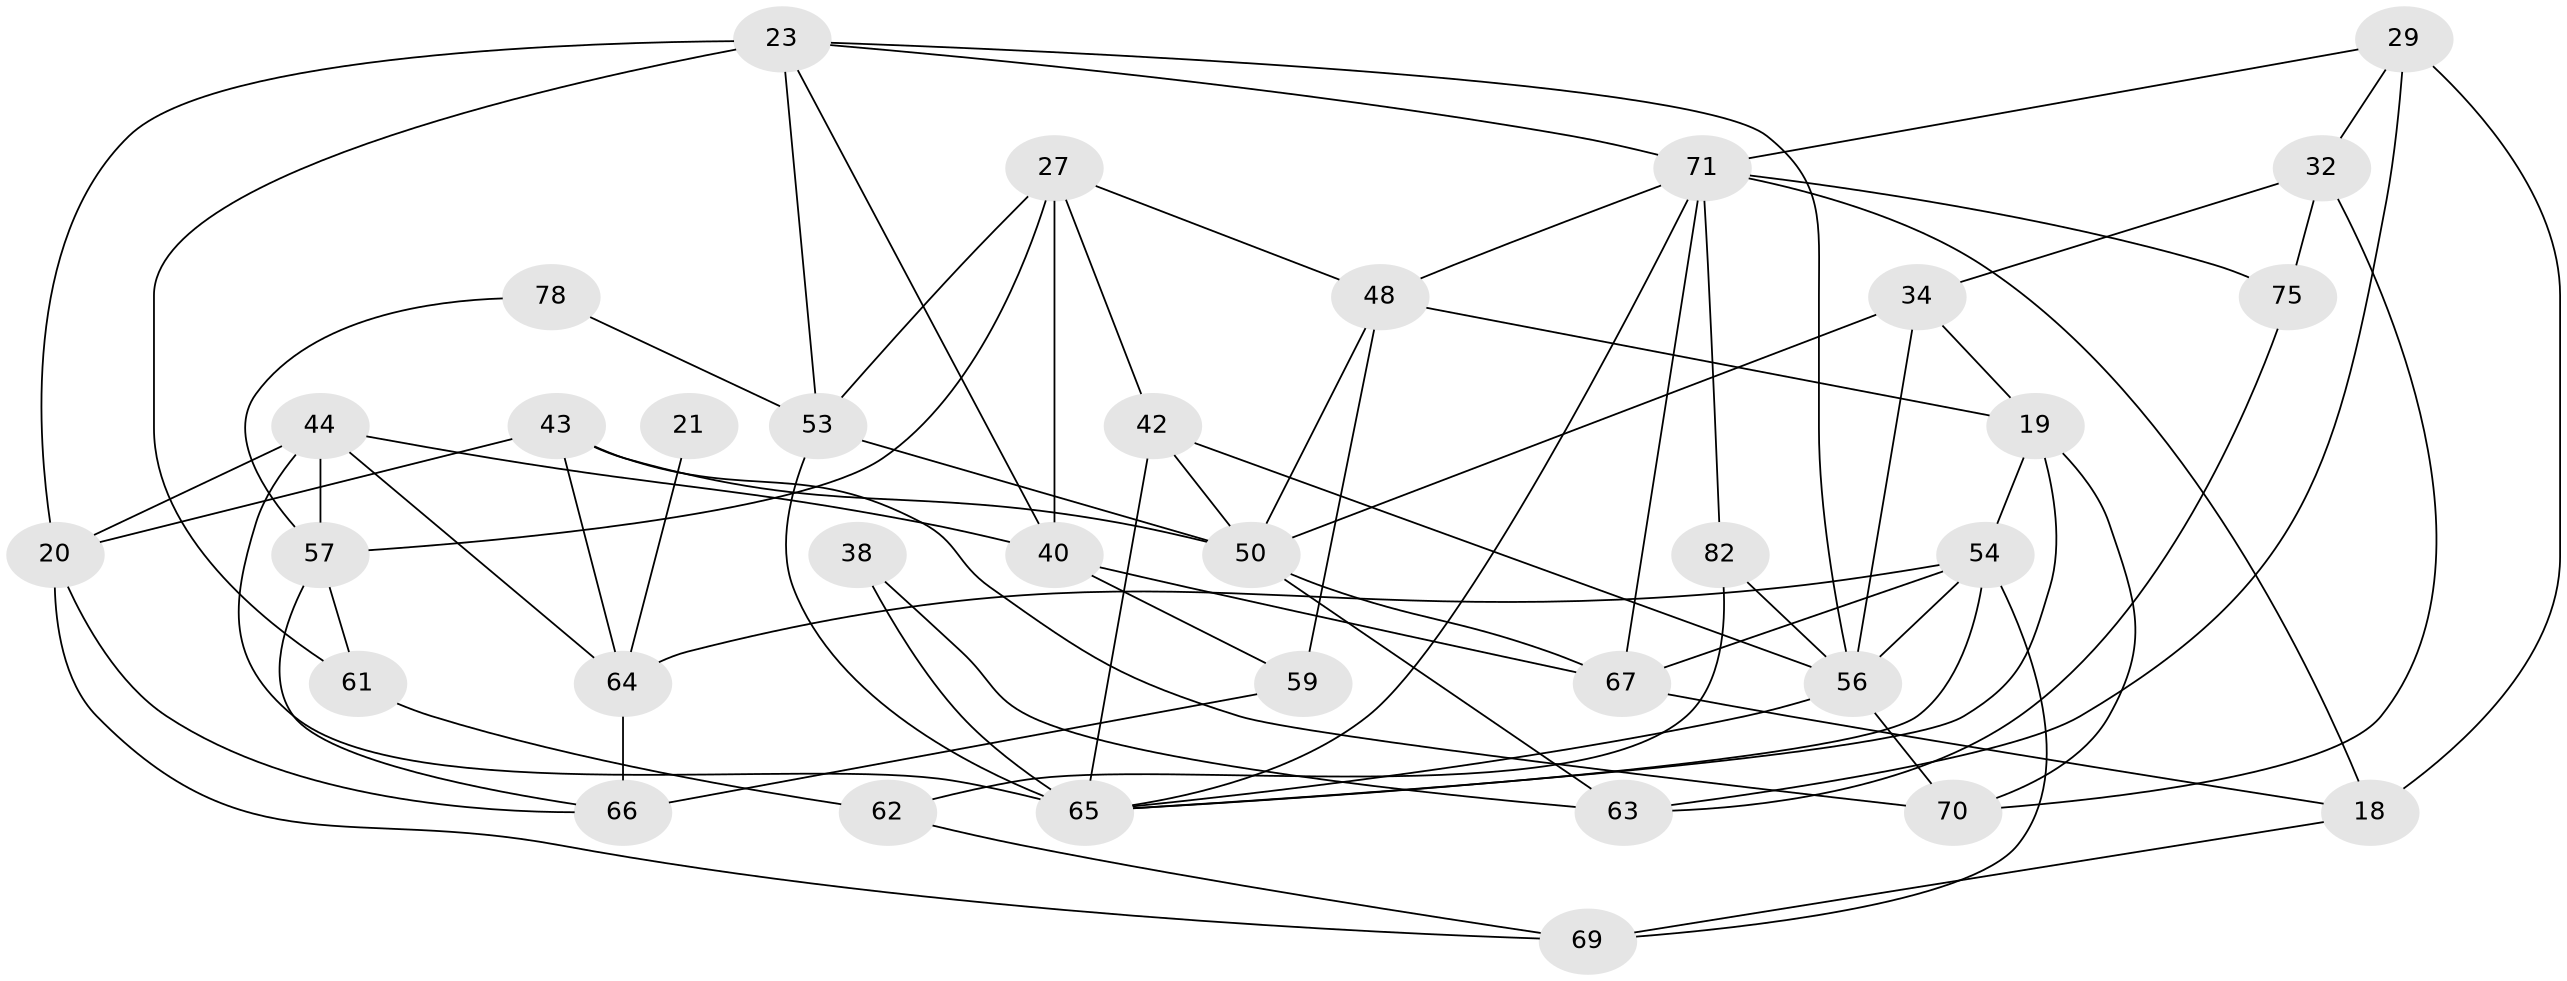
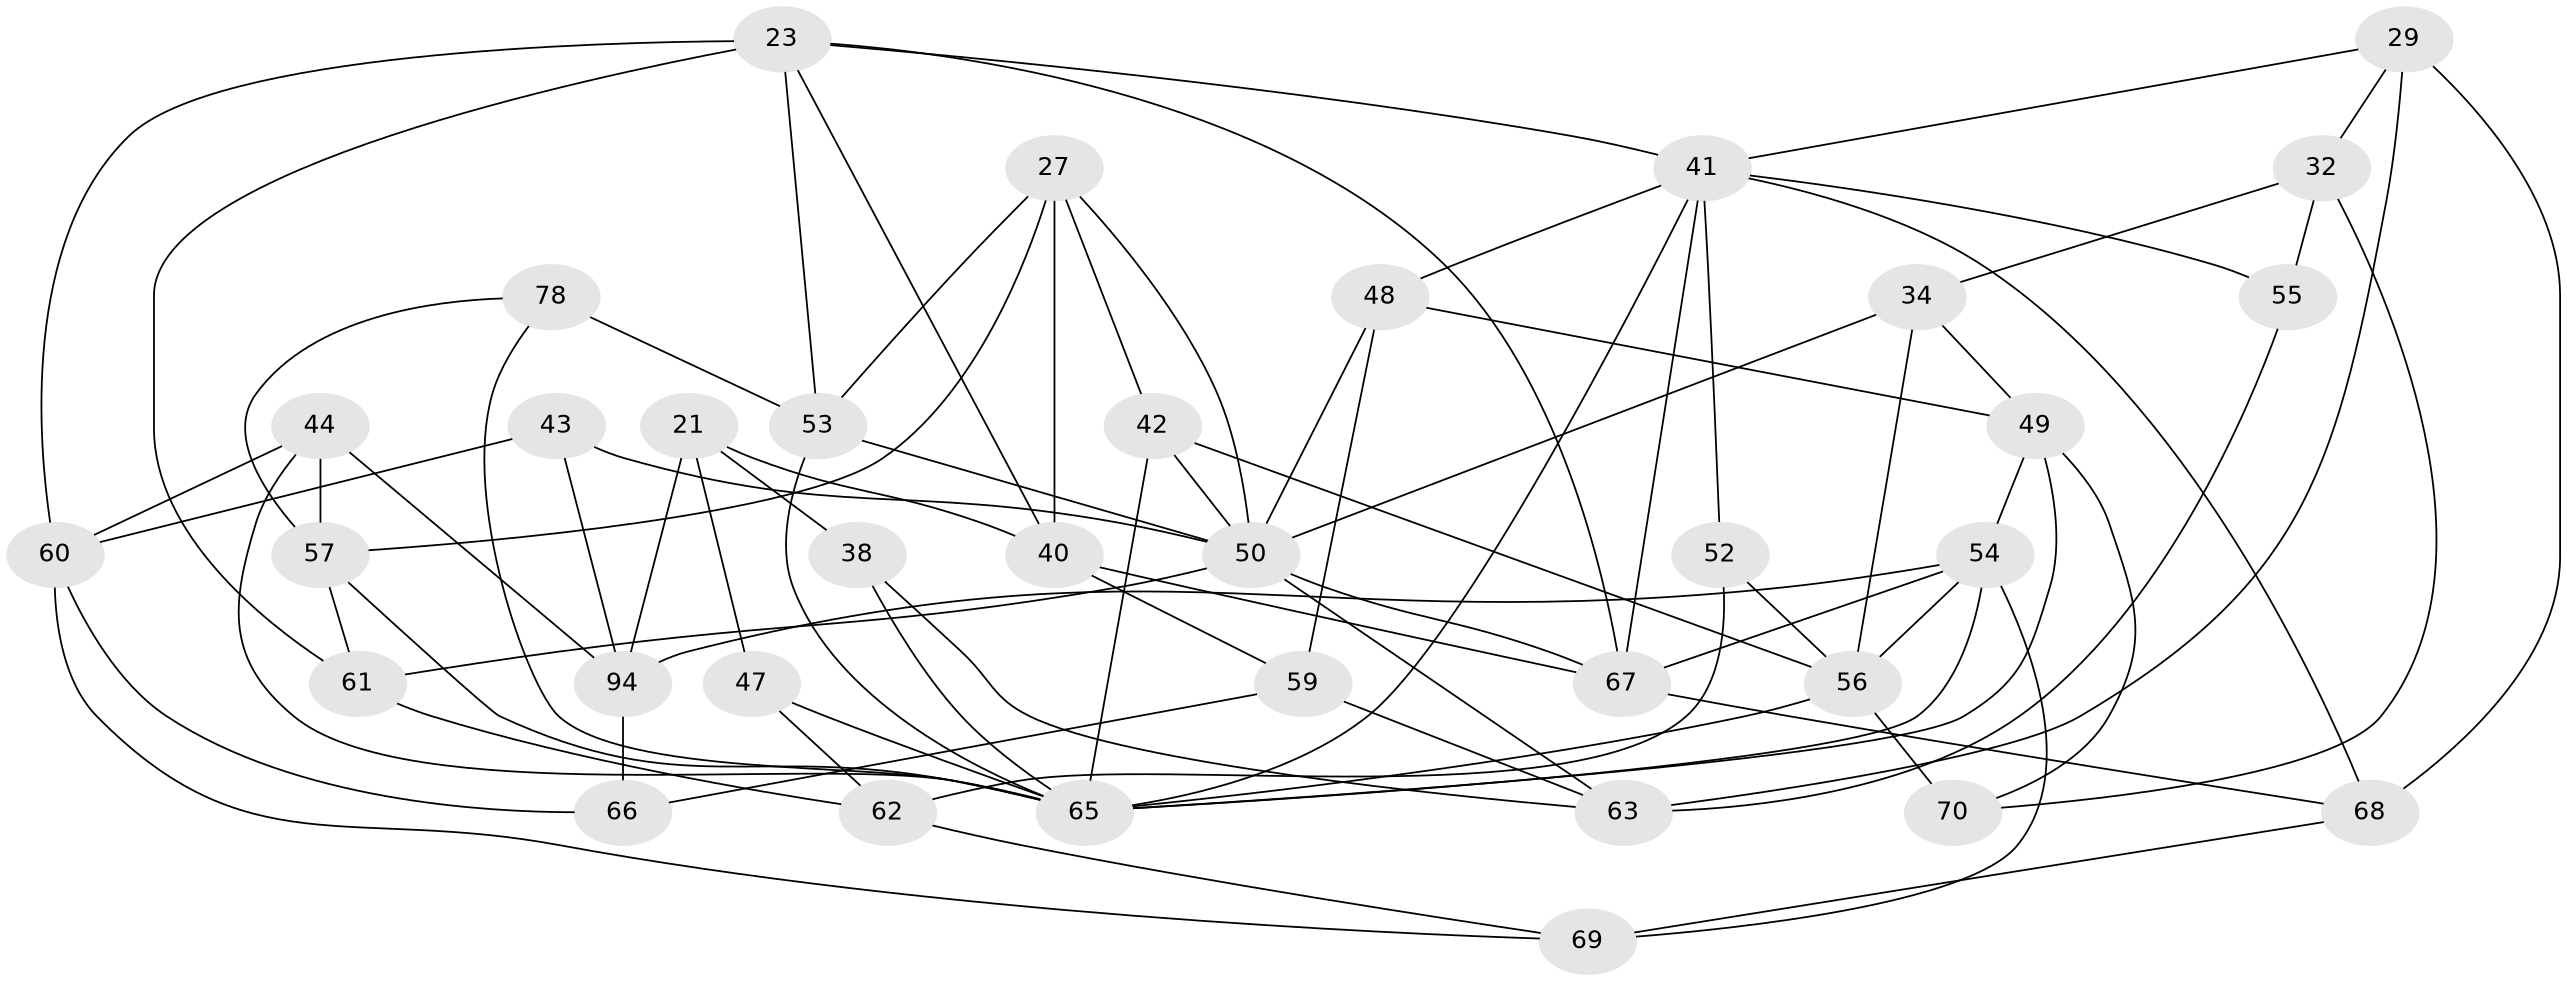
(1568, 92) -> (1351, 194)
(1703, 168) -> (1703, 168)
(1218, 233) -> (1193, 346)
(2288, 297) -> (2288, 297)
(2036, 426) -> (2036, 426)
none -> (753, 475)
(689, 486) -> (871, 492)
(55, 555) -> (55, 555)
(1720, 555) -> (1720, 555)
none -> (706, 635)
(623, 684) -> (623, 684)
none -> (752, 684)
(1252, 719) -> none
none -> (593, 736)
none -> (1463, 748)
(405, 769) -> (539, 732)
(2370, 813) -> (2370, 813)
